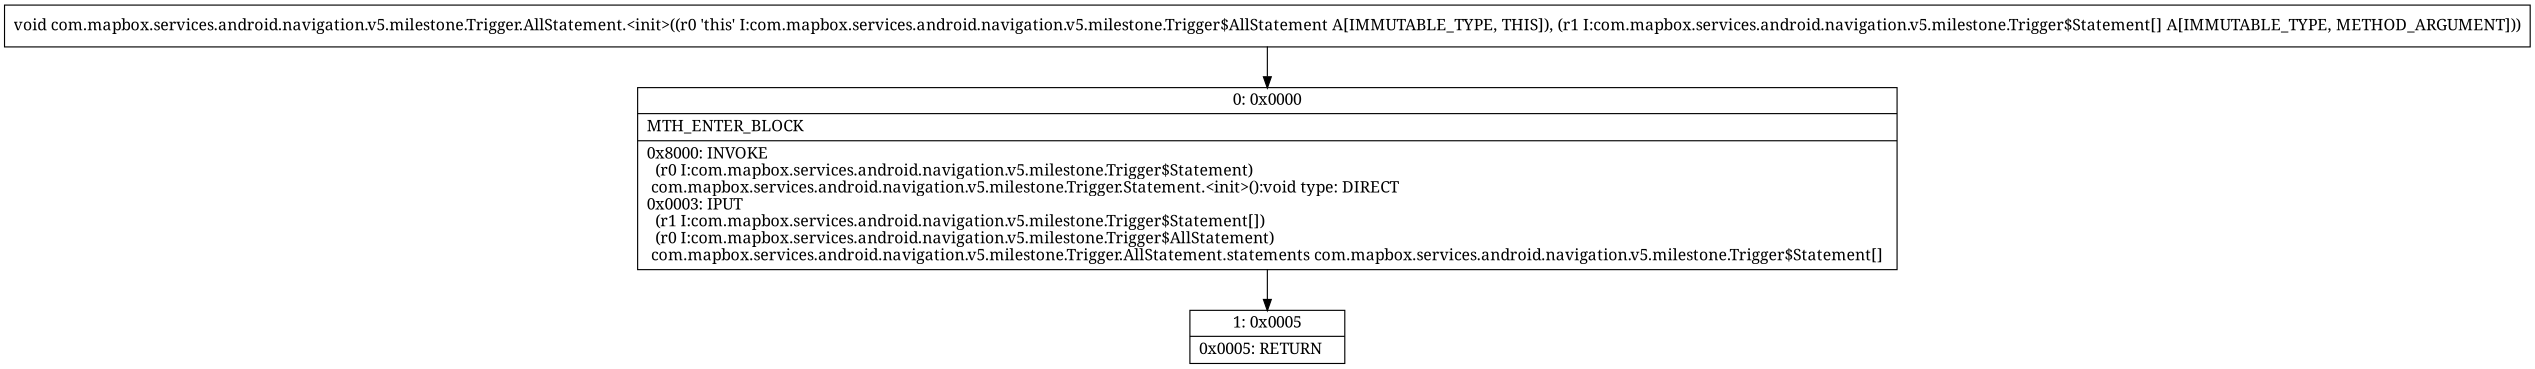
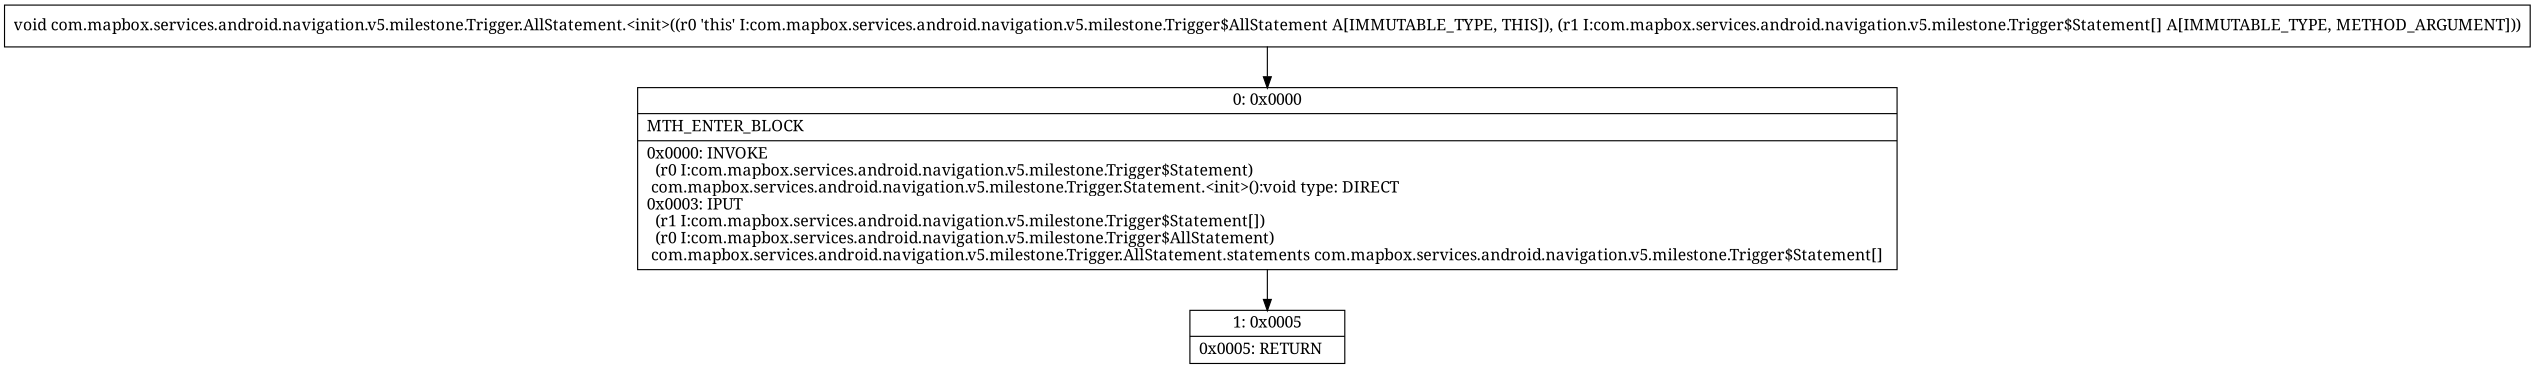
(712, 154) -> (712, 154)
